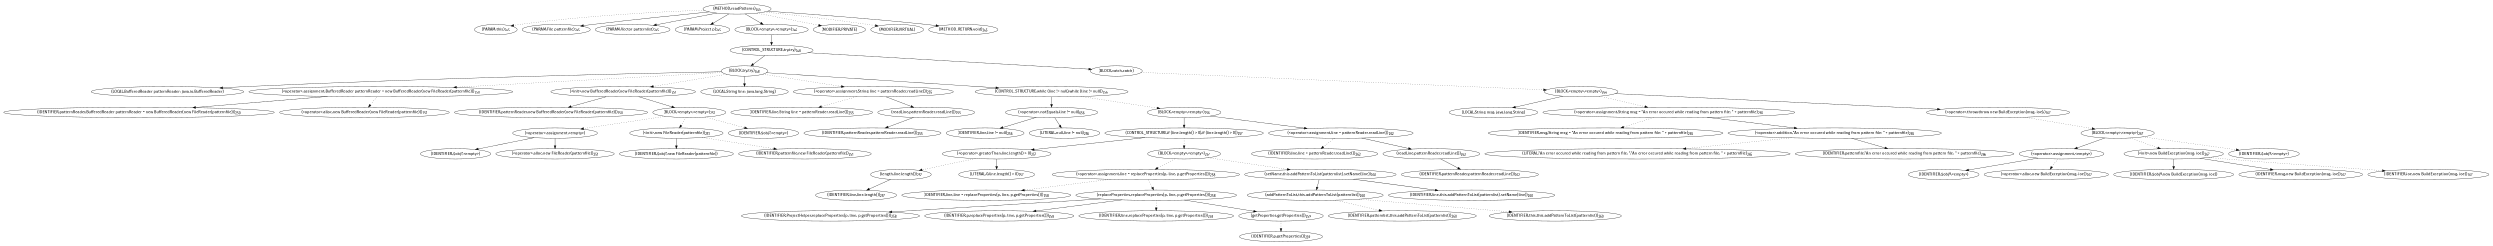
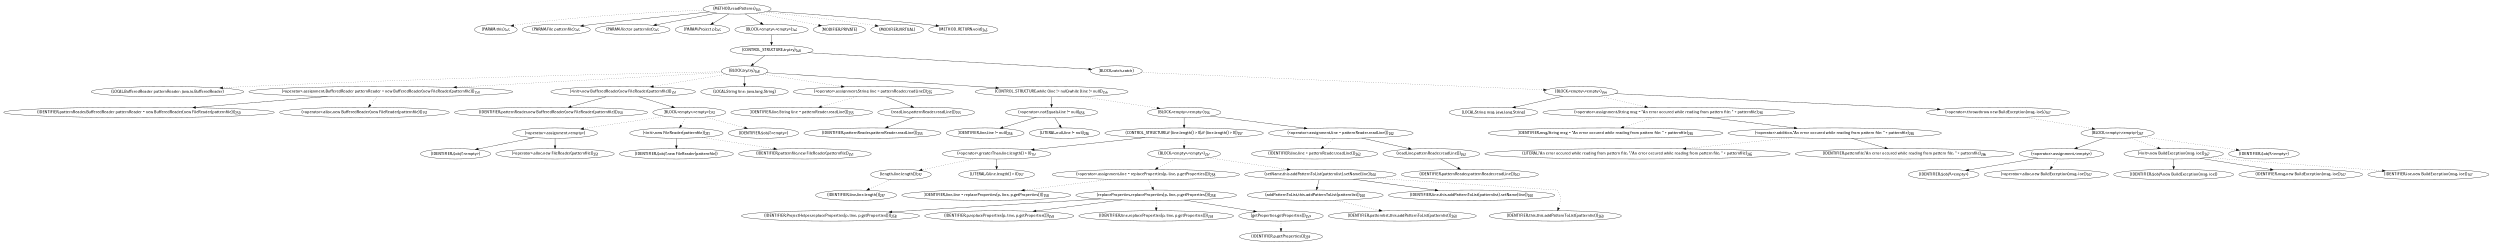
(472, 78) -> (472, 78)
(1034, 153) -> (1034, 153)
(880, 184) -> (880, 184)
(1434, 205) -> (1475, 185)
